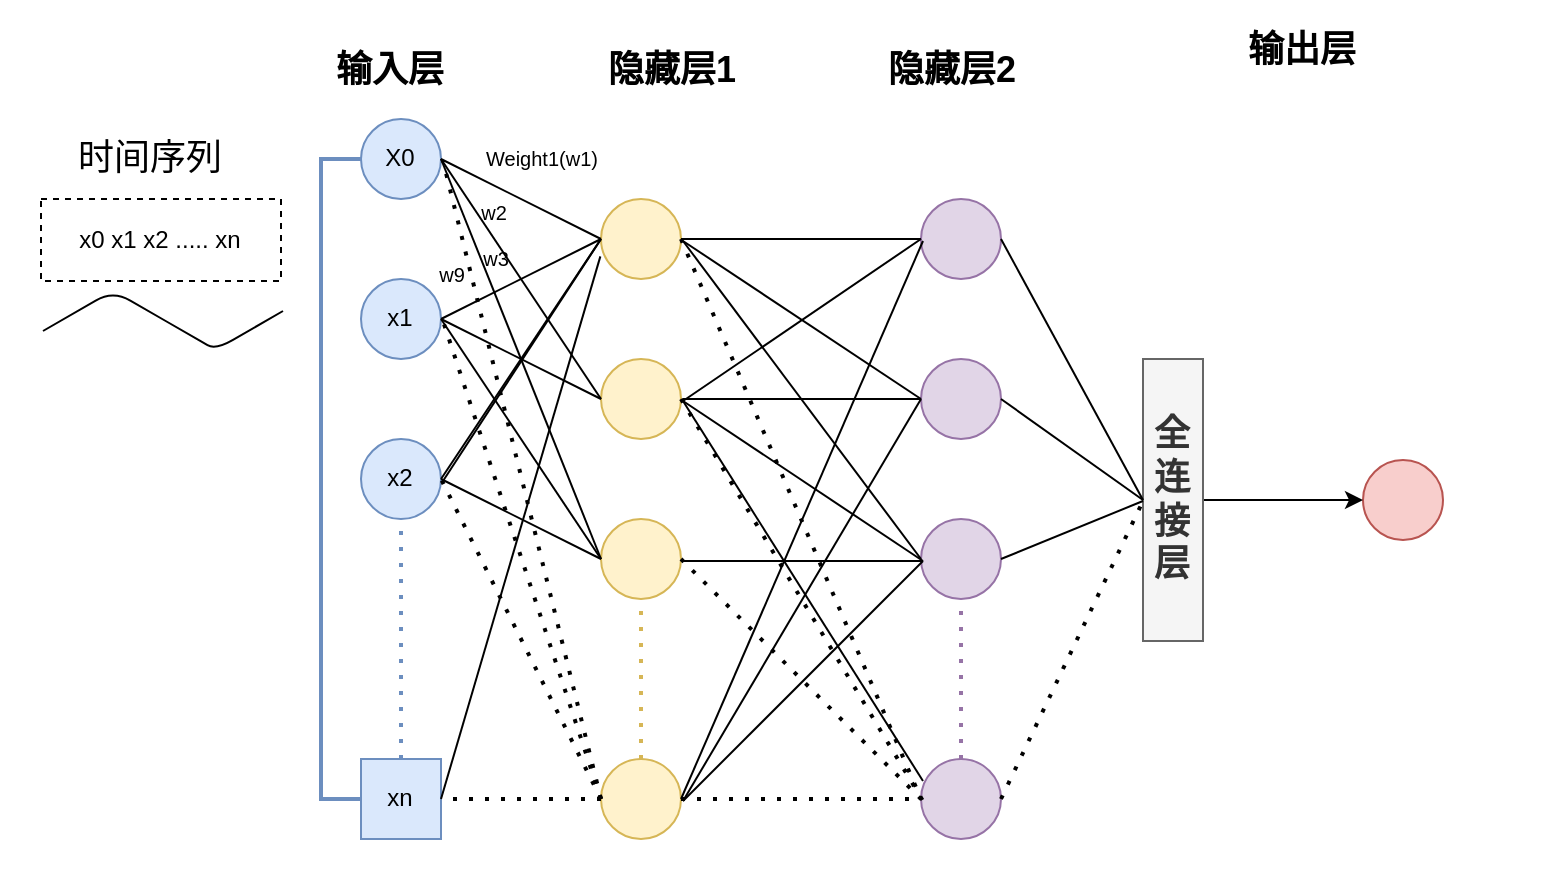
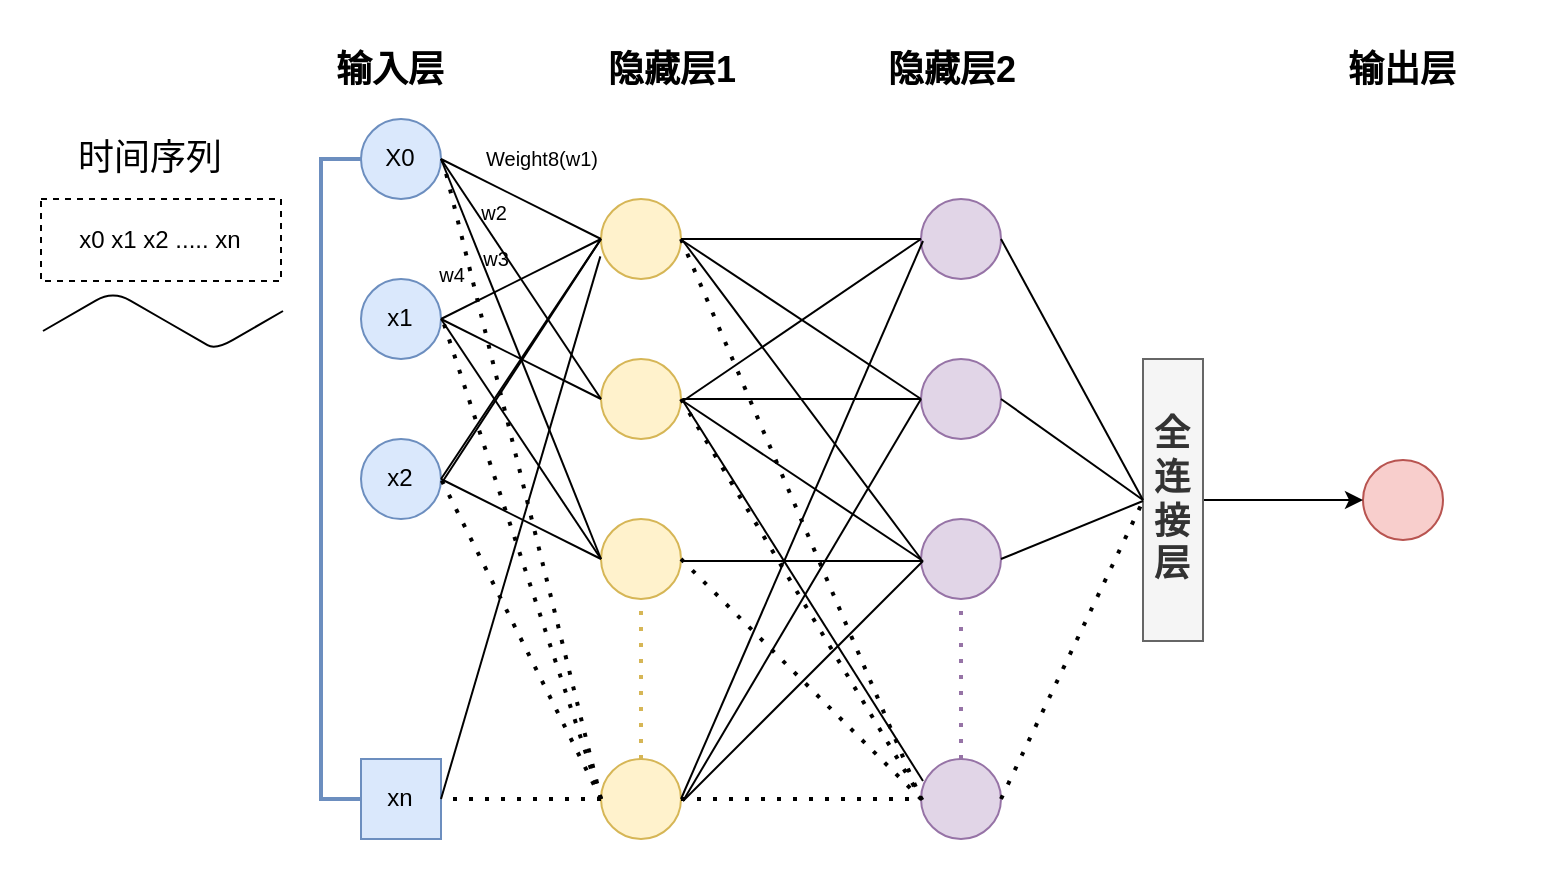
(1303, 51) -> (1403, 71)
(543, 159) -> (543, 159)
(453, 275) -> (453, 275)
(401, 741) -> none
